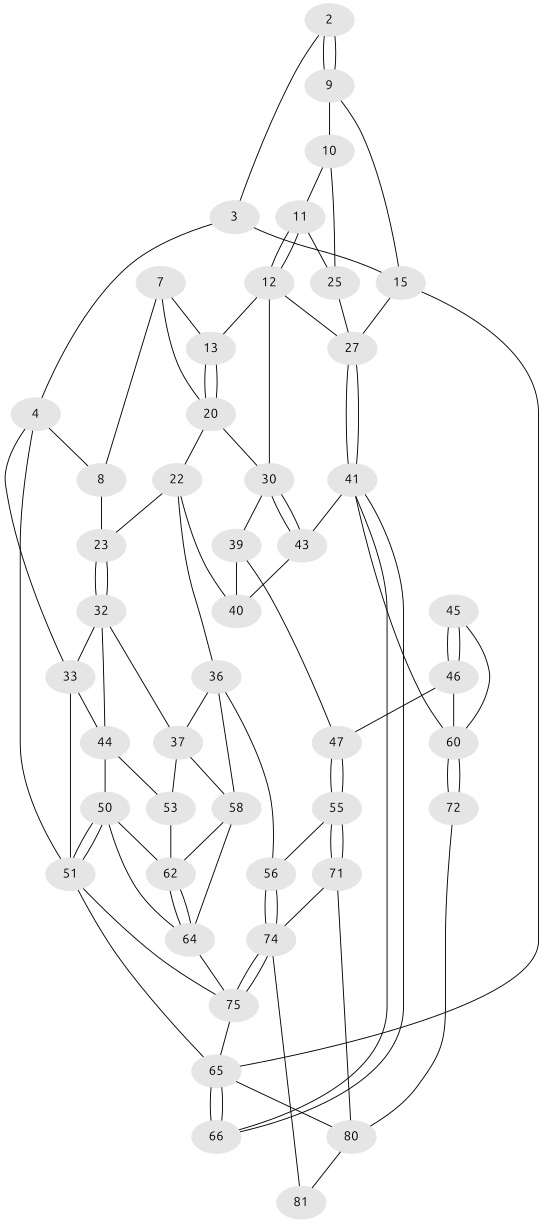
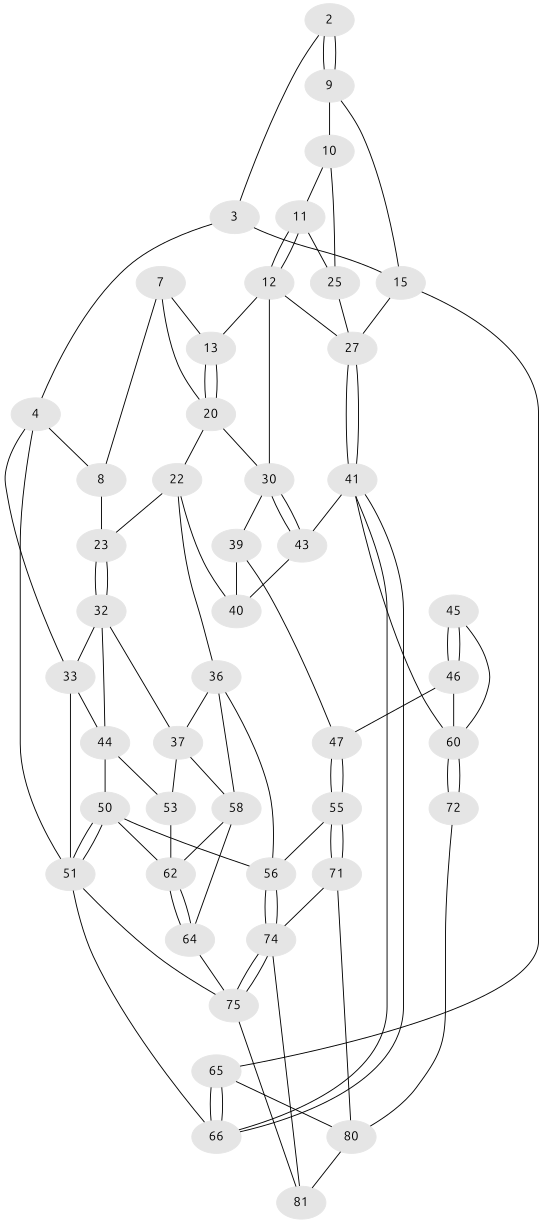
(132, 882) -> (186, 844)
(134, 978) -> (125, 1014)
(225, 1038) -> (268, 1104)
